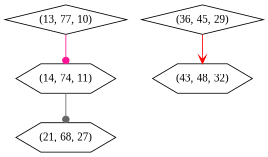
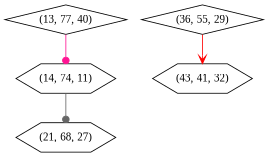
(66, 20) -> (66, 20)
(202, 20) -> (202, 20)
(202, 79) -> (202, 79)
